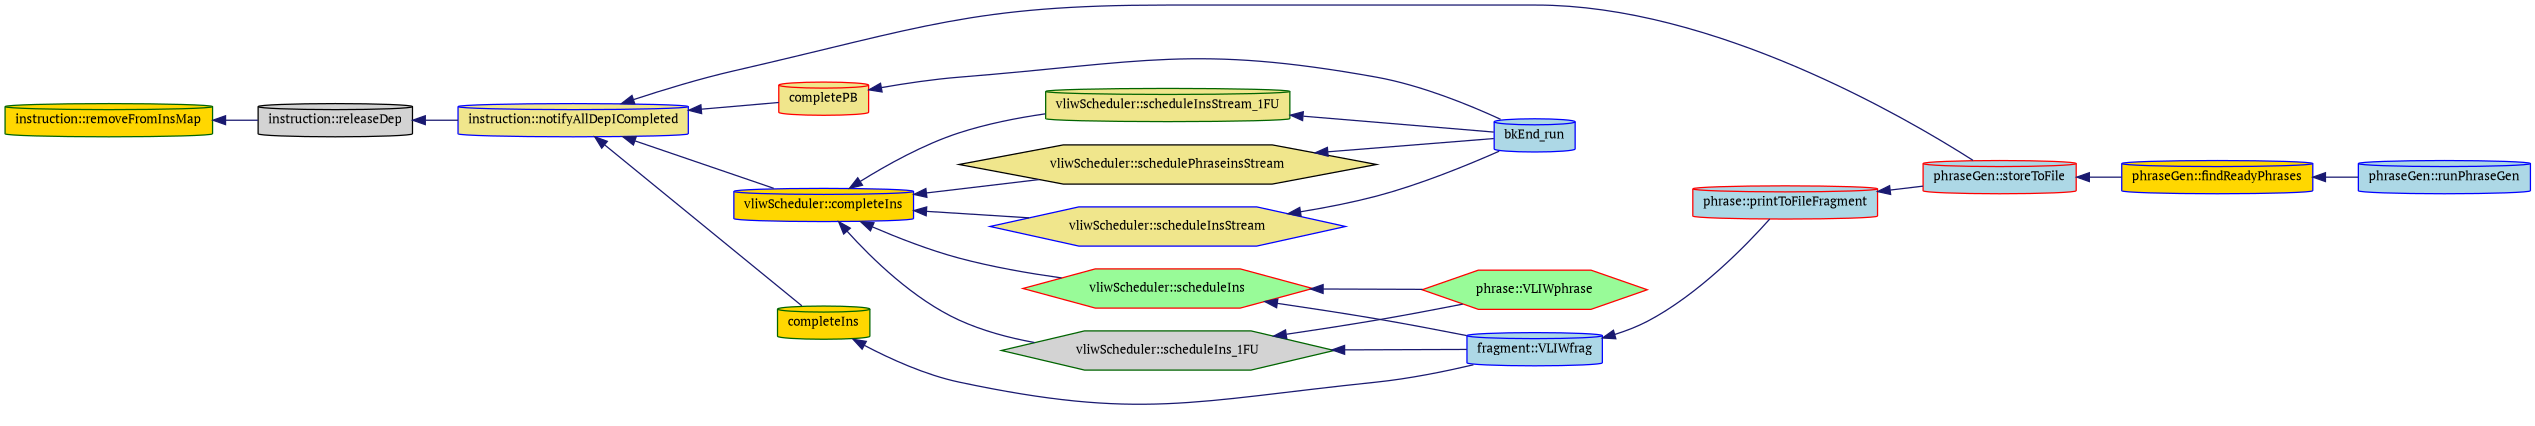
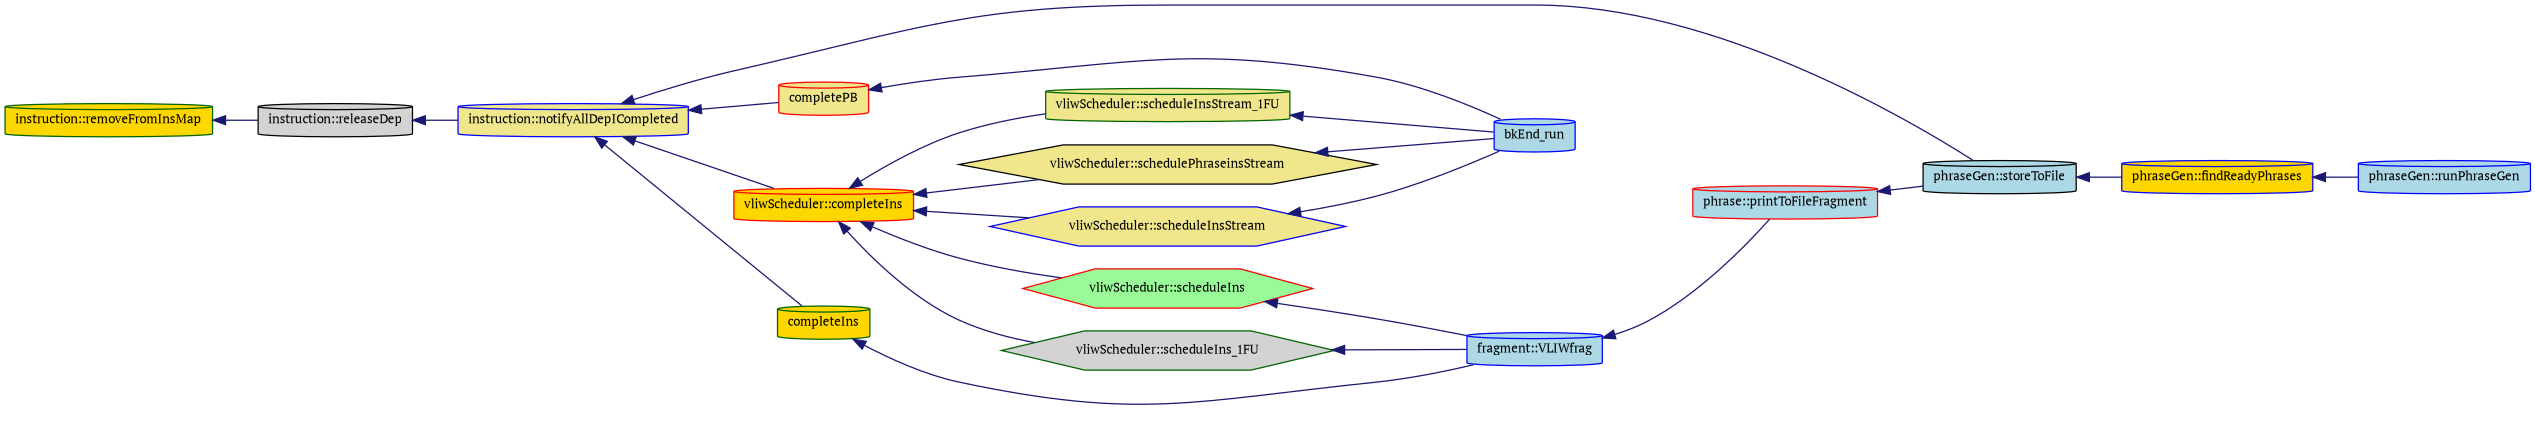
(2000, 177) -> (2000, 177)
(824, 205) -> (824, 205)
(1535, 290) -> none
